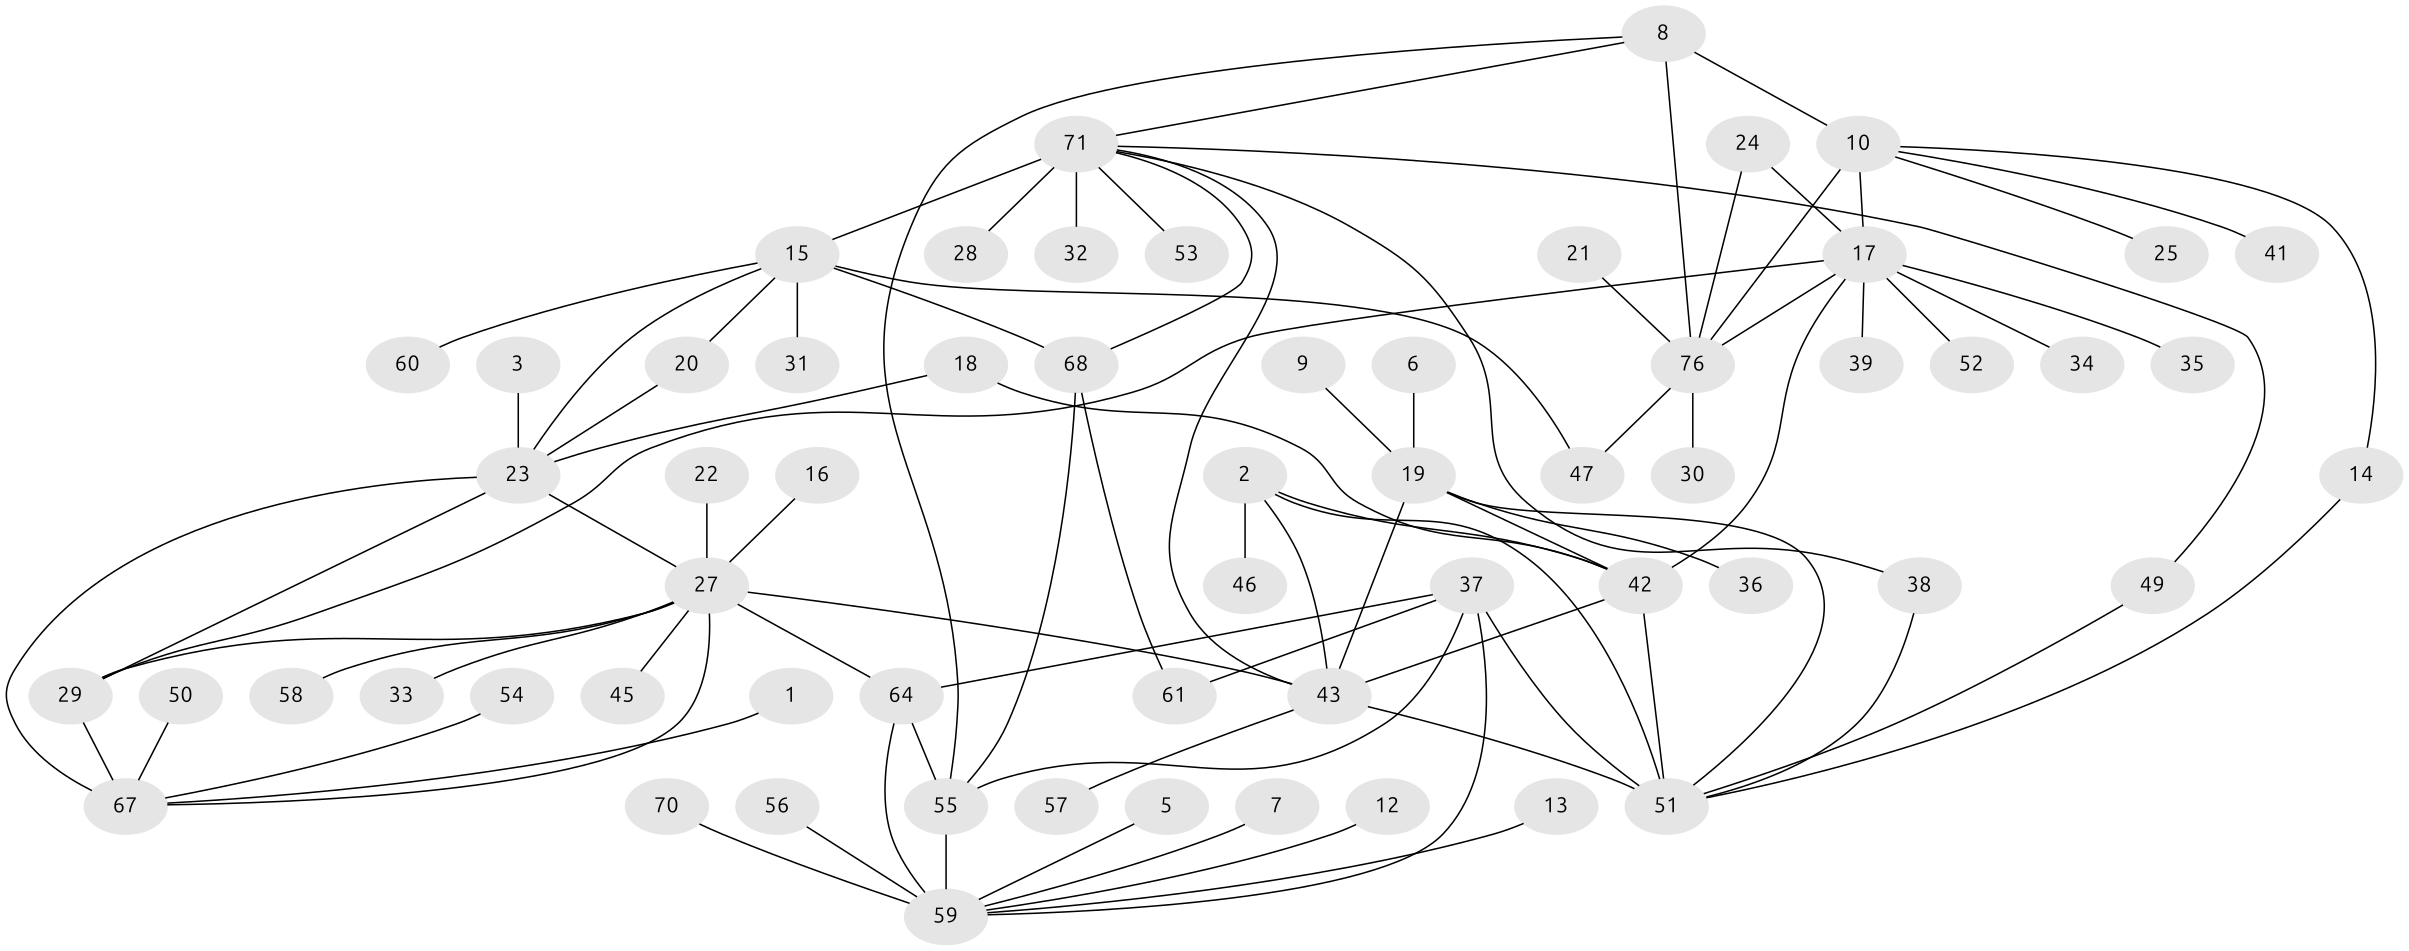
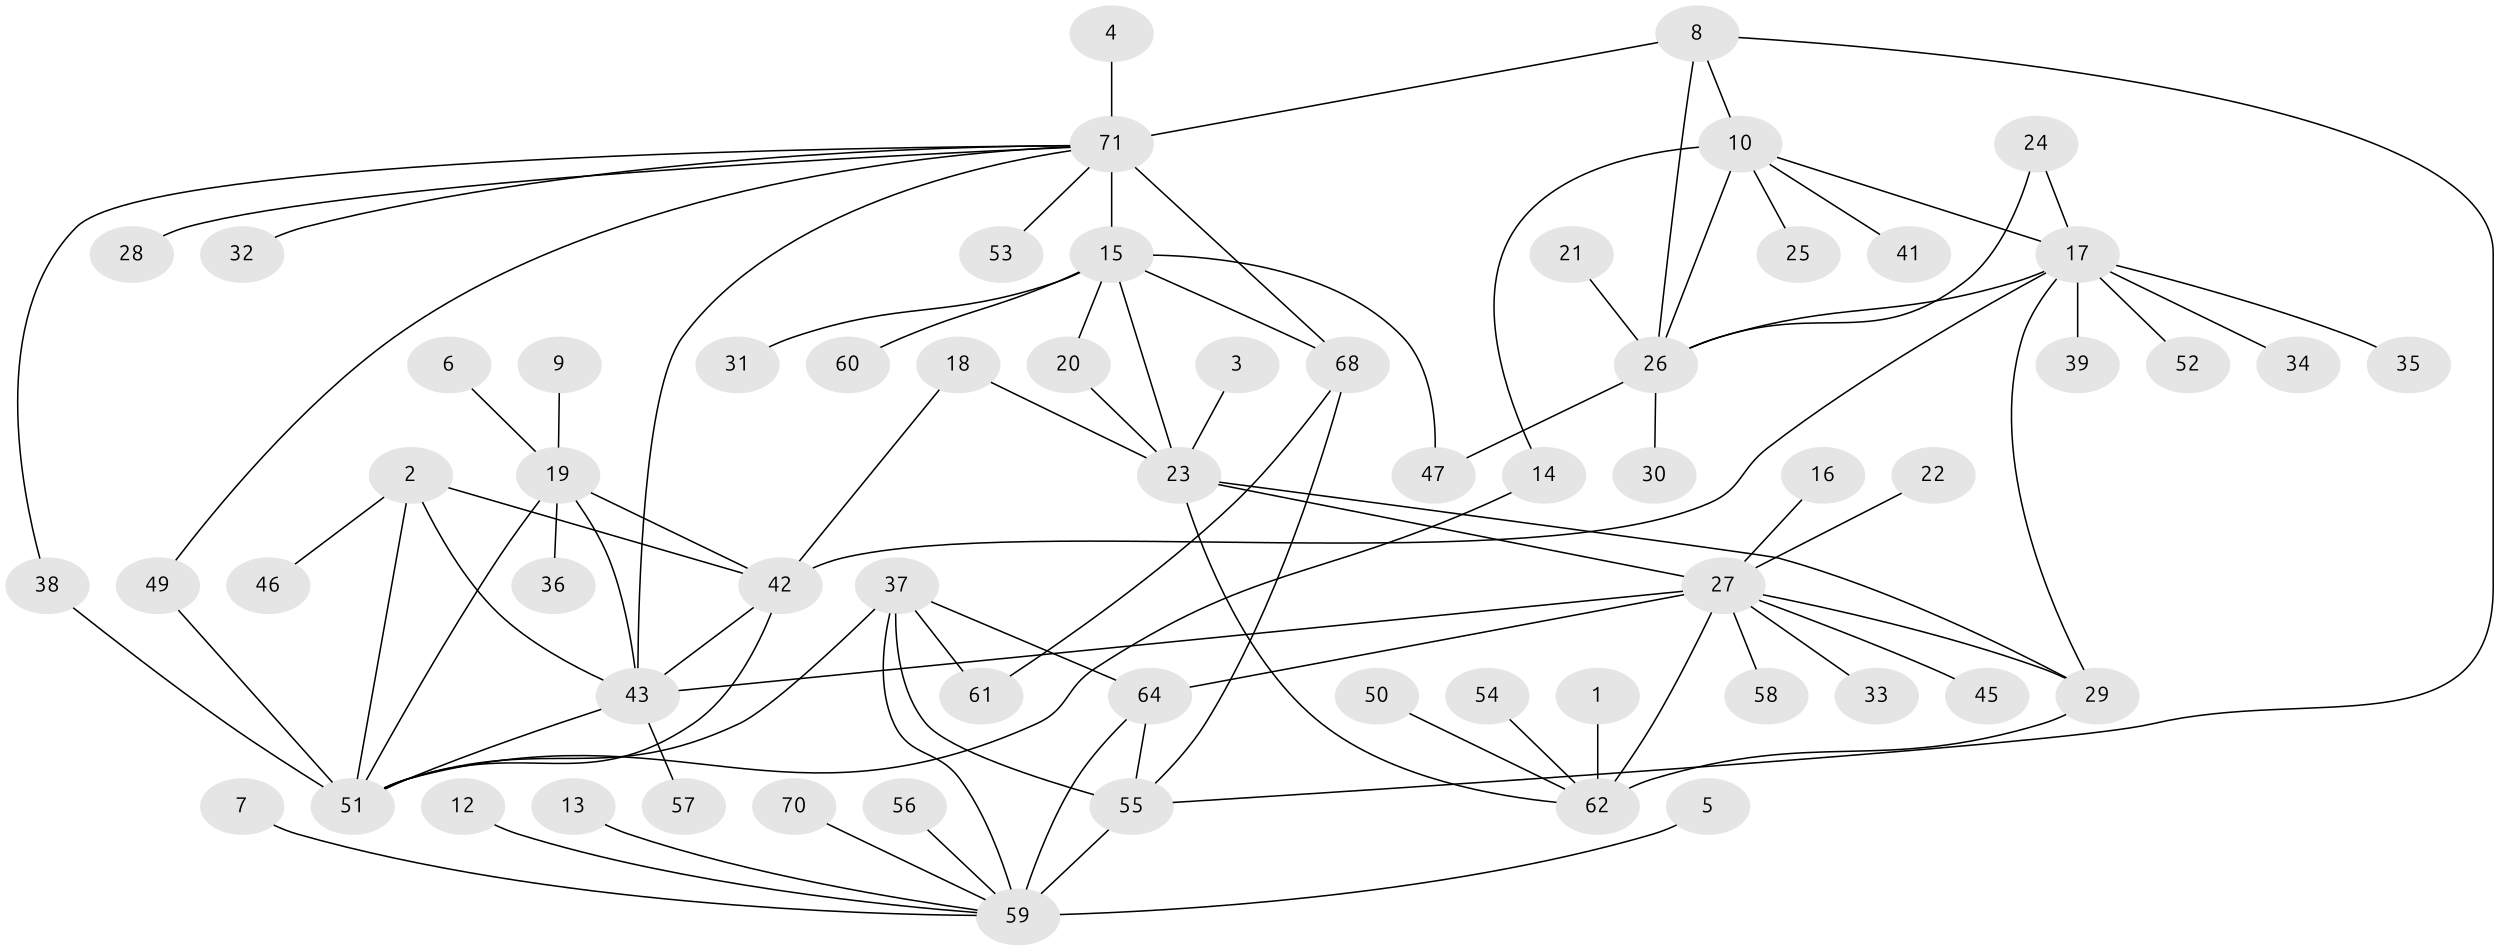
none -> (1112, 34)
(1693, 365) -> (1656, 365)
(126, 807) -> (1598, 807)
